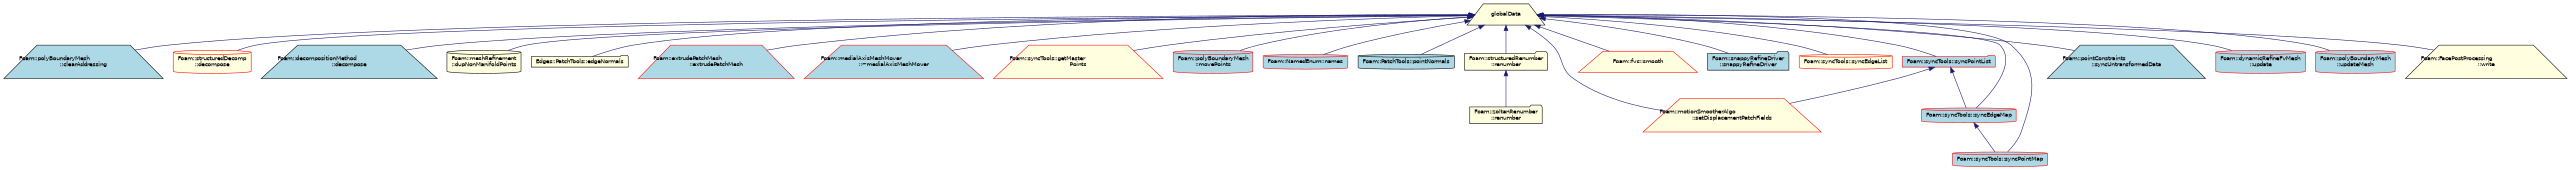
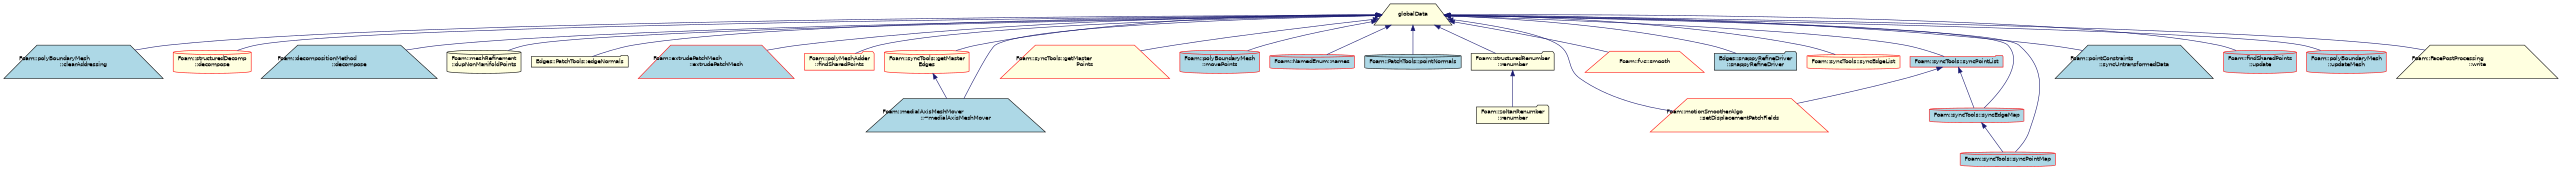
none -> (839, 62)
(894, 62) -> (956, 115)
none -> (927, 62)
(1748, 62) -> (1755, 62)
(2261, 62) -> (2260, 62)
